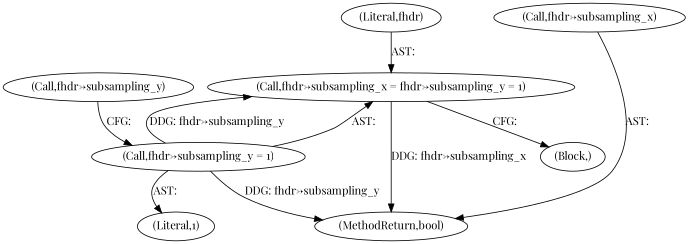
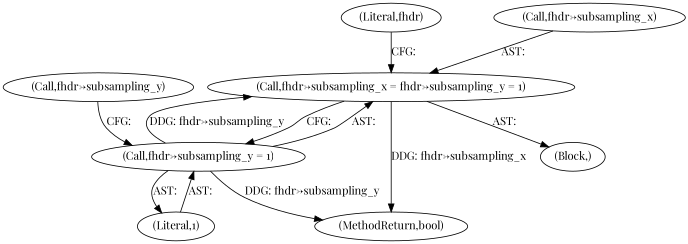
(405, 52) -> (405, 52)
none -> (299, 121)
(506, 122) -> (506, 122)
(608, 175) -> (495, 51)
none -> (186, 196)
